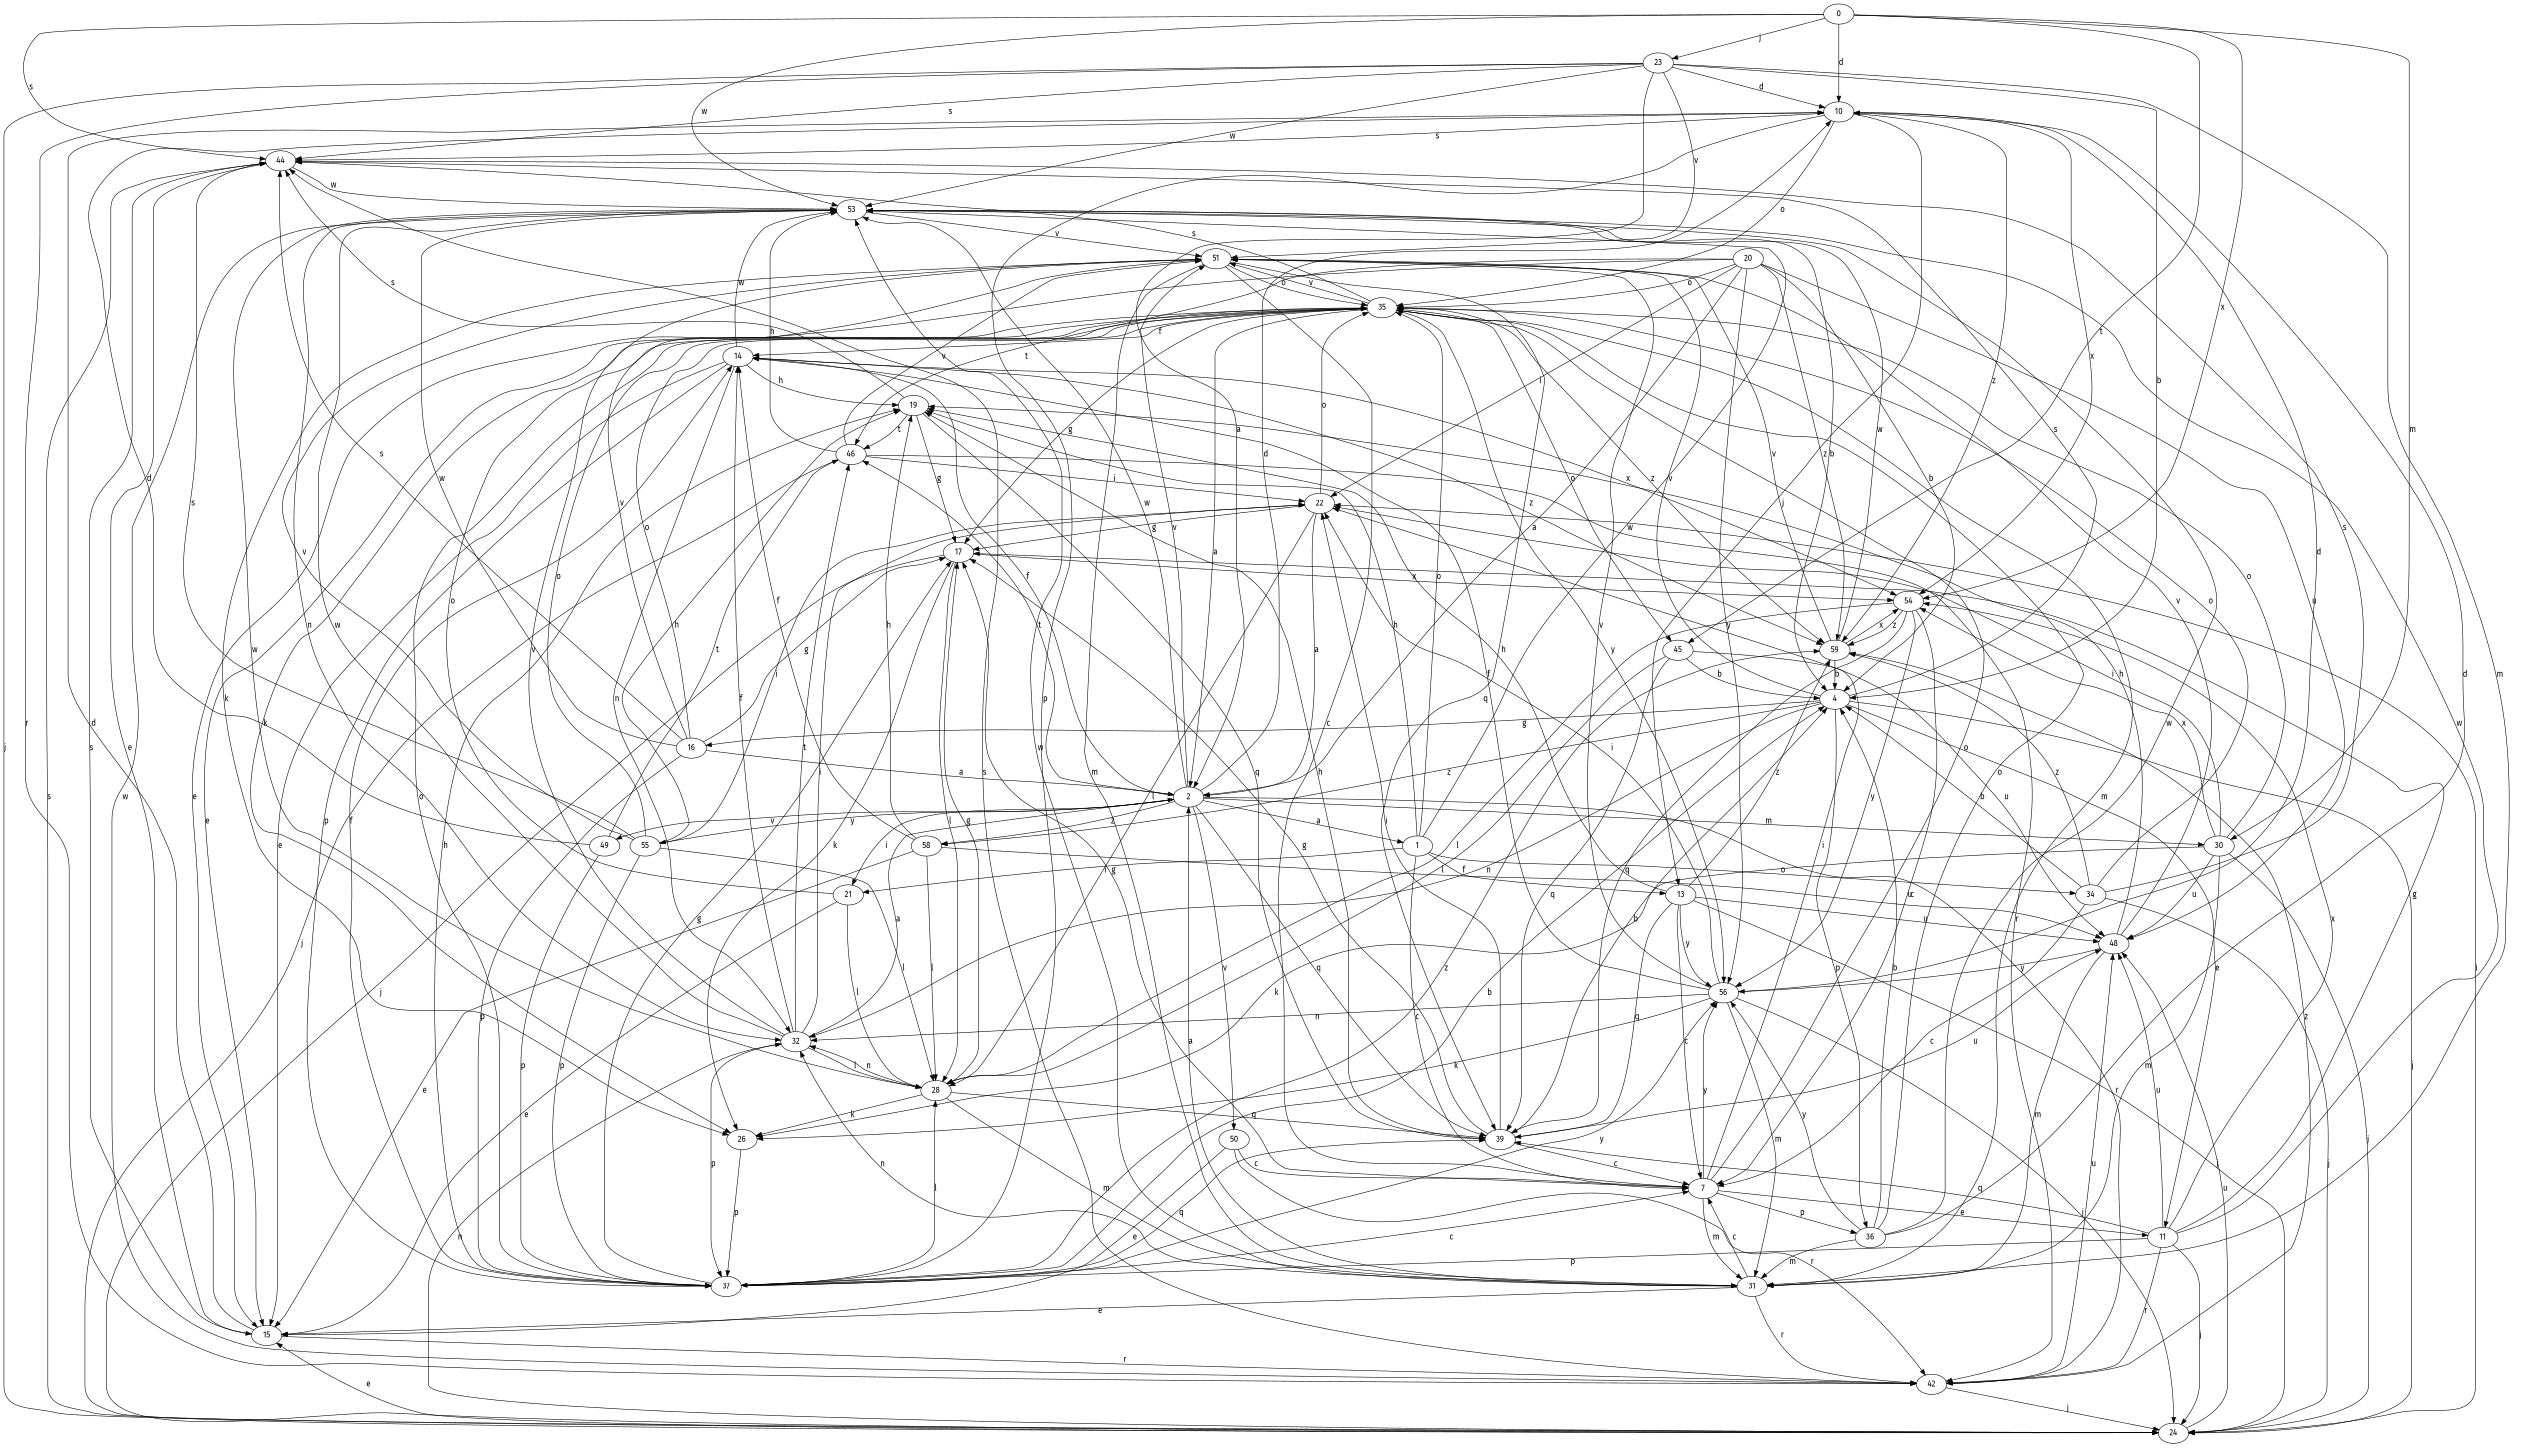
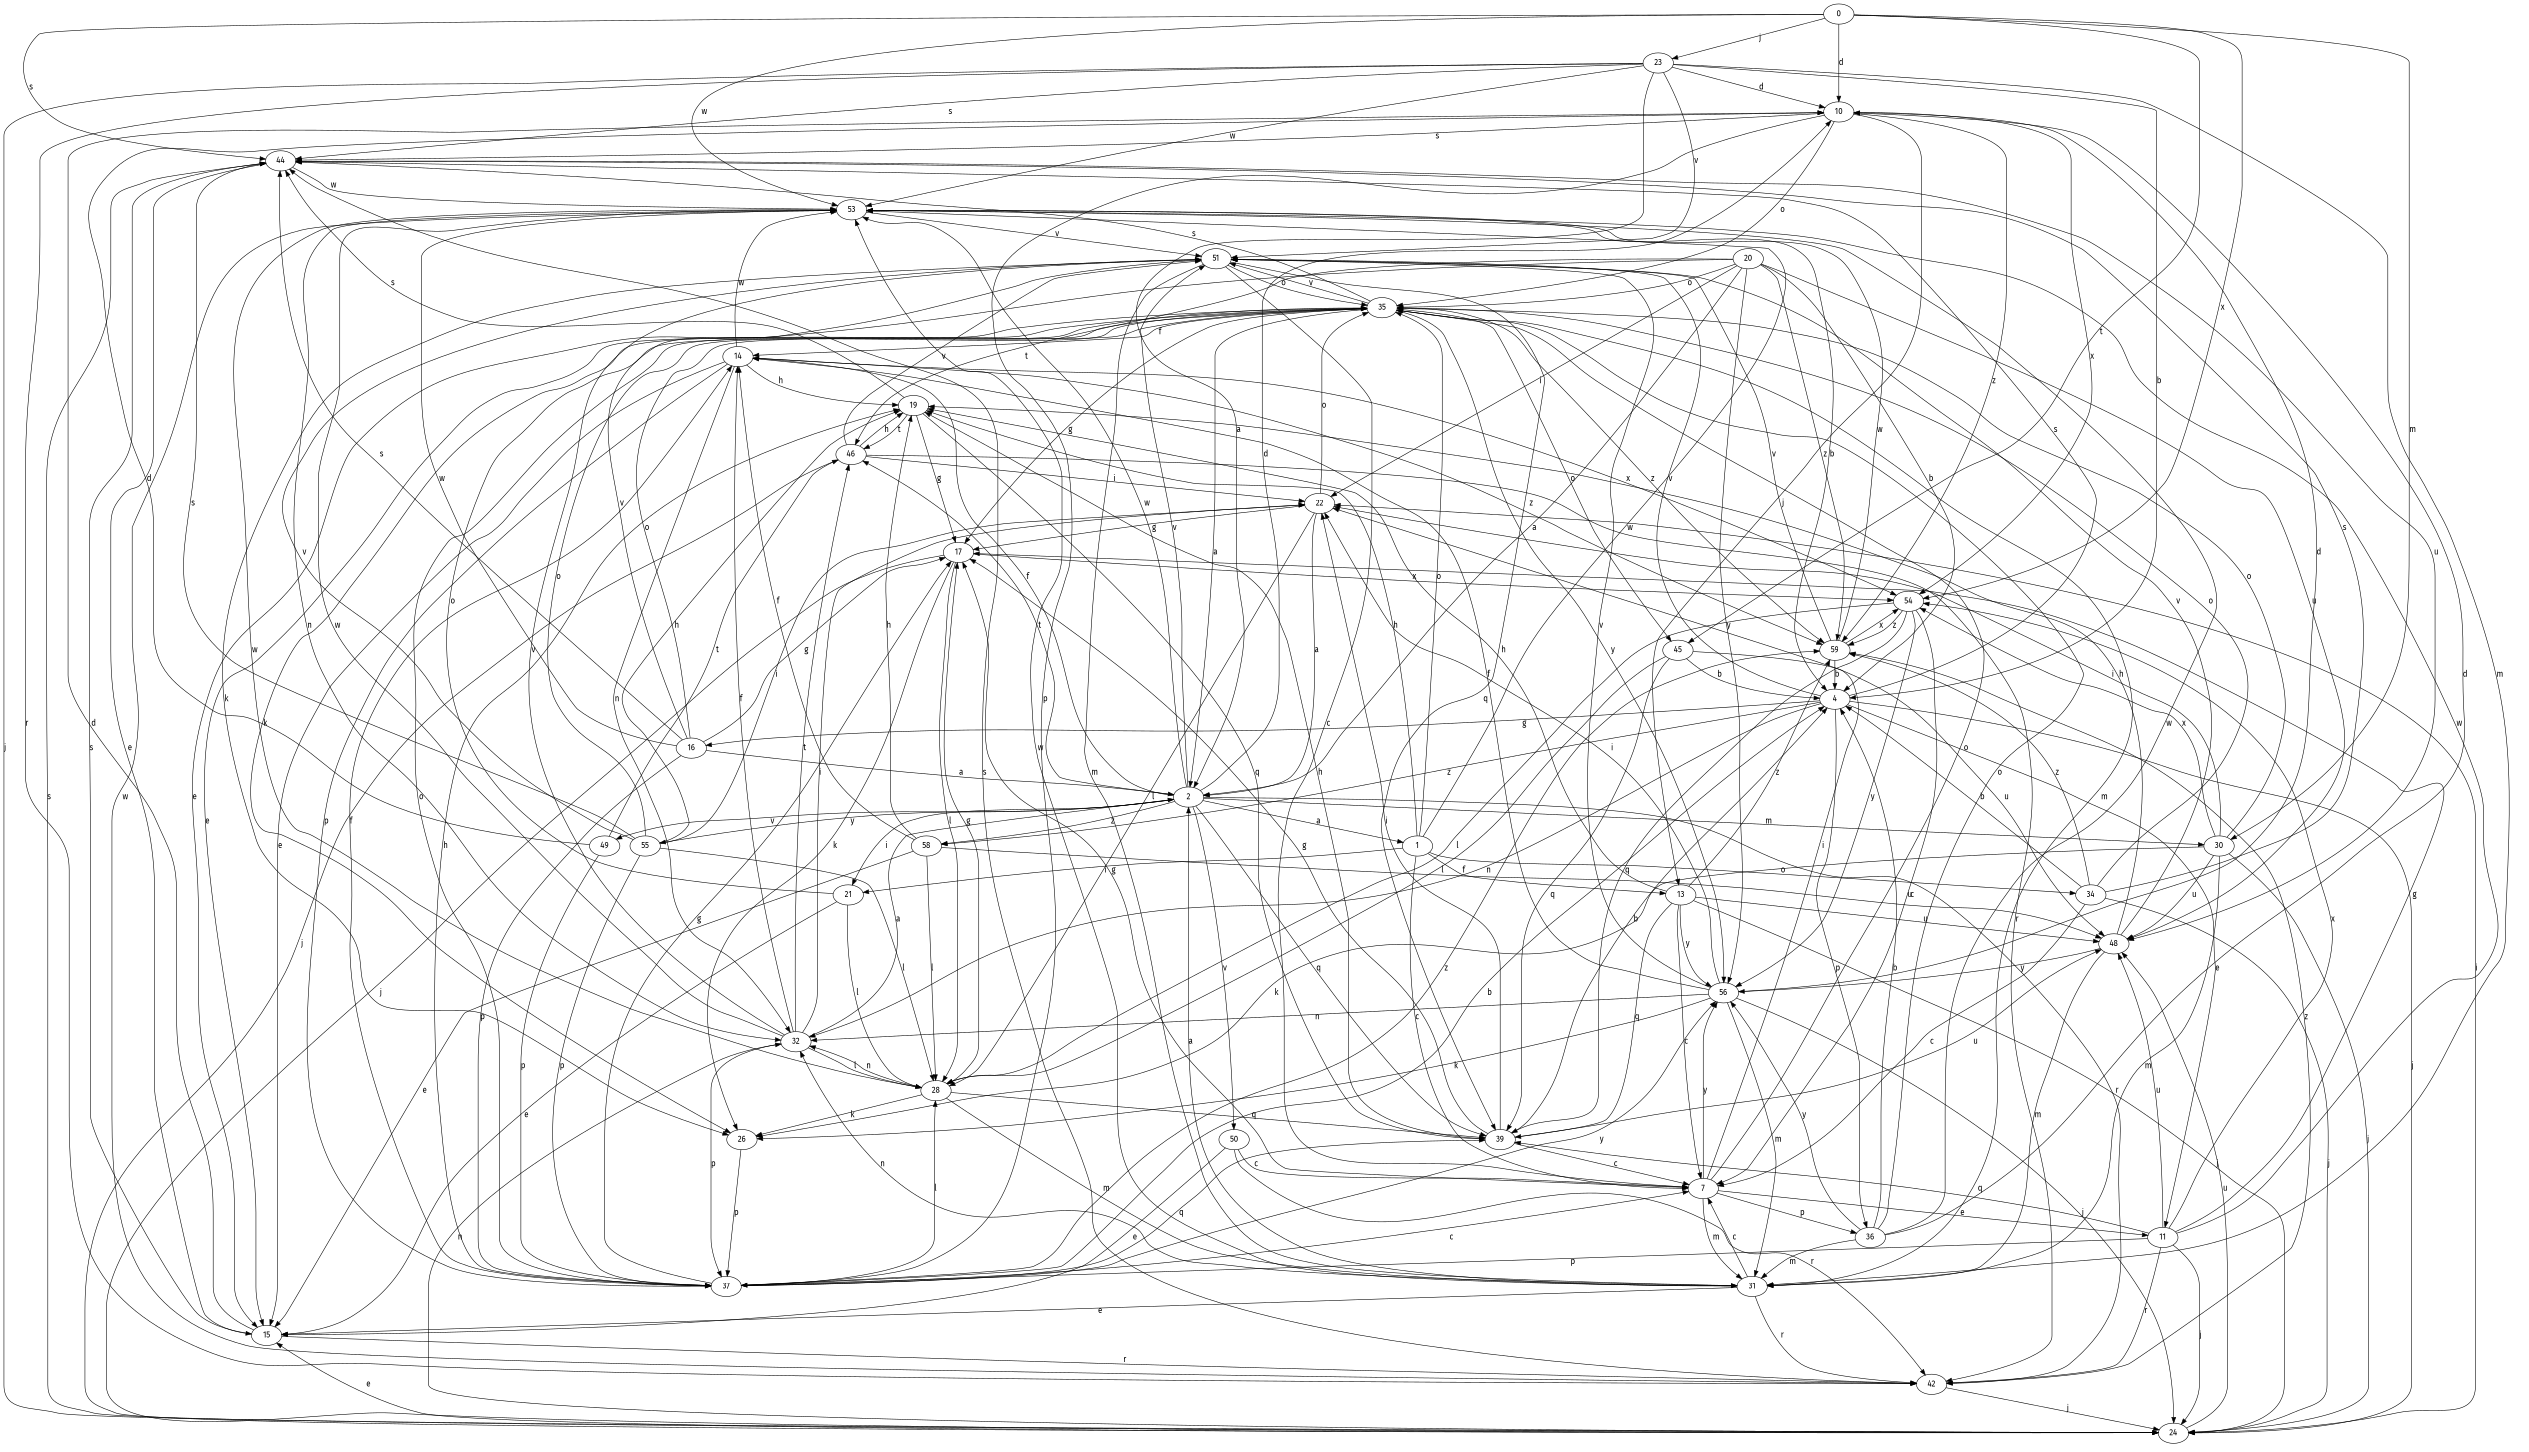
(770, 351) -> (878, 430)
(2083, 1233) -> (1708, 183)
